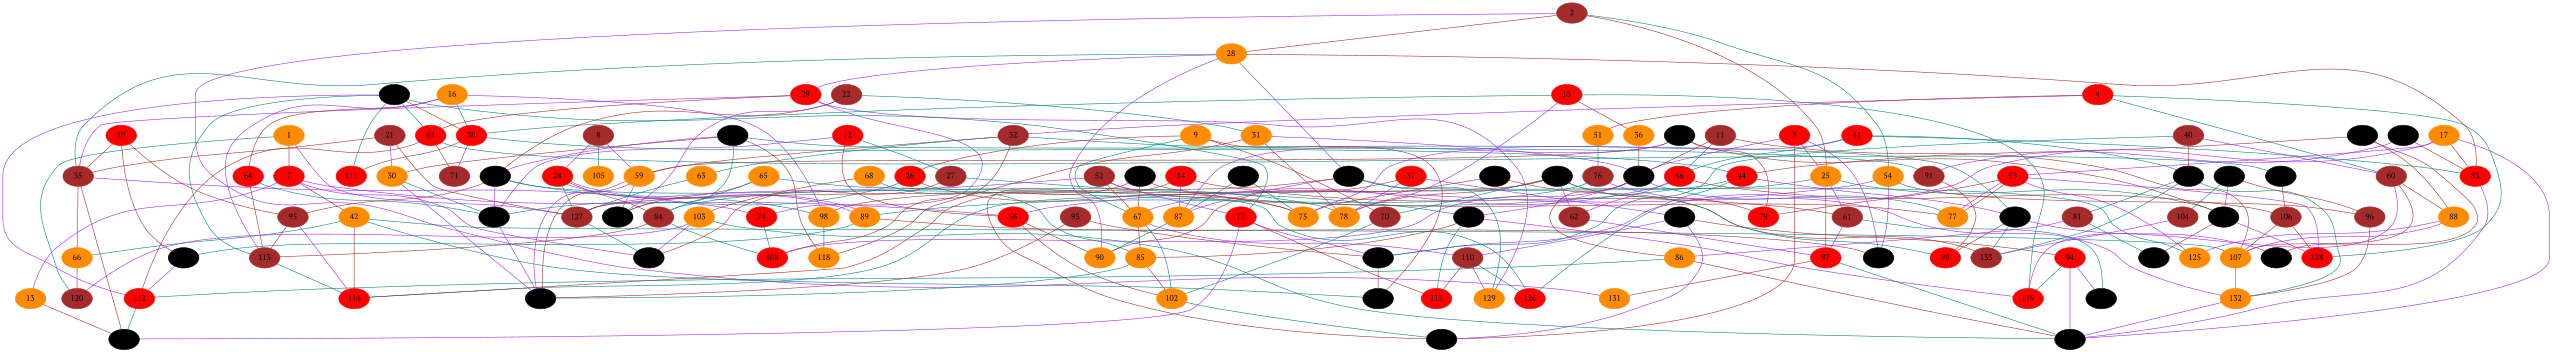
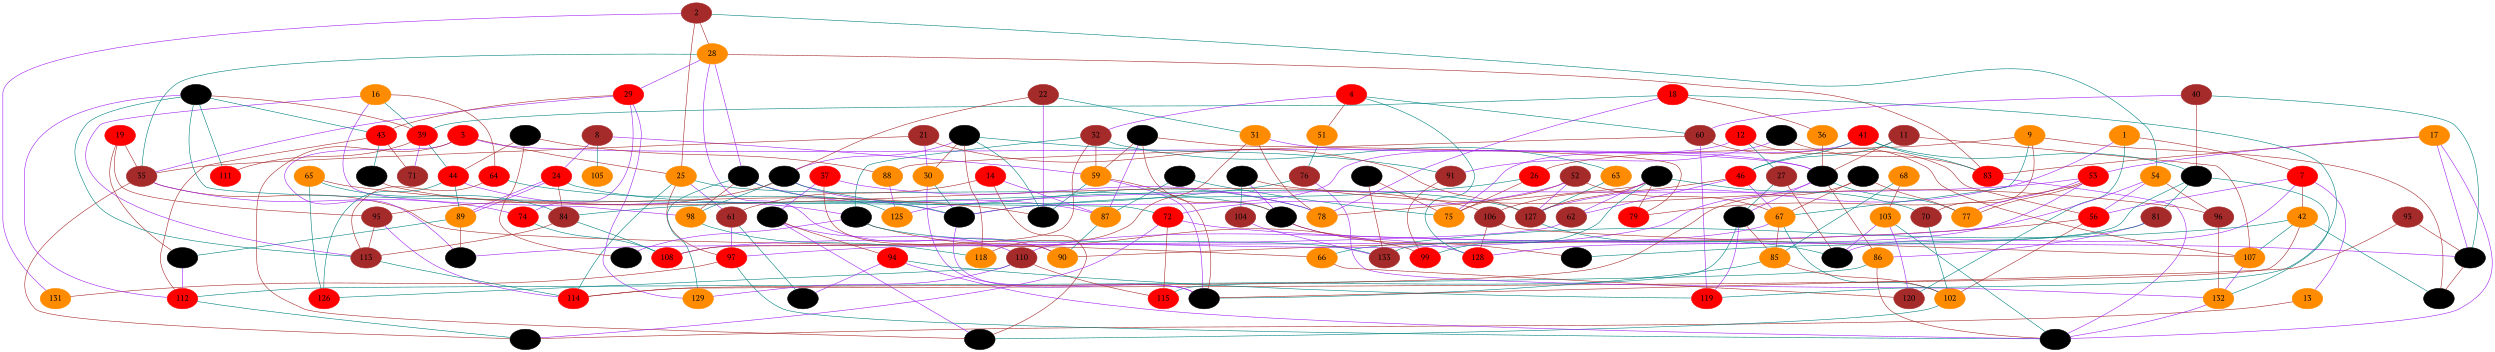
(2344, 237) -> none
